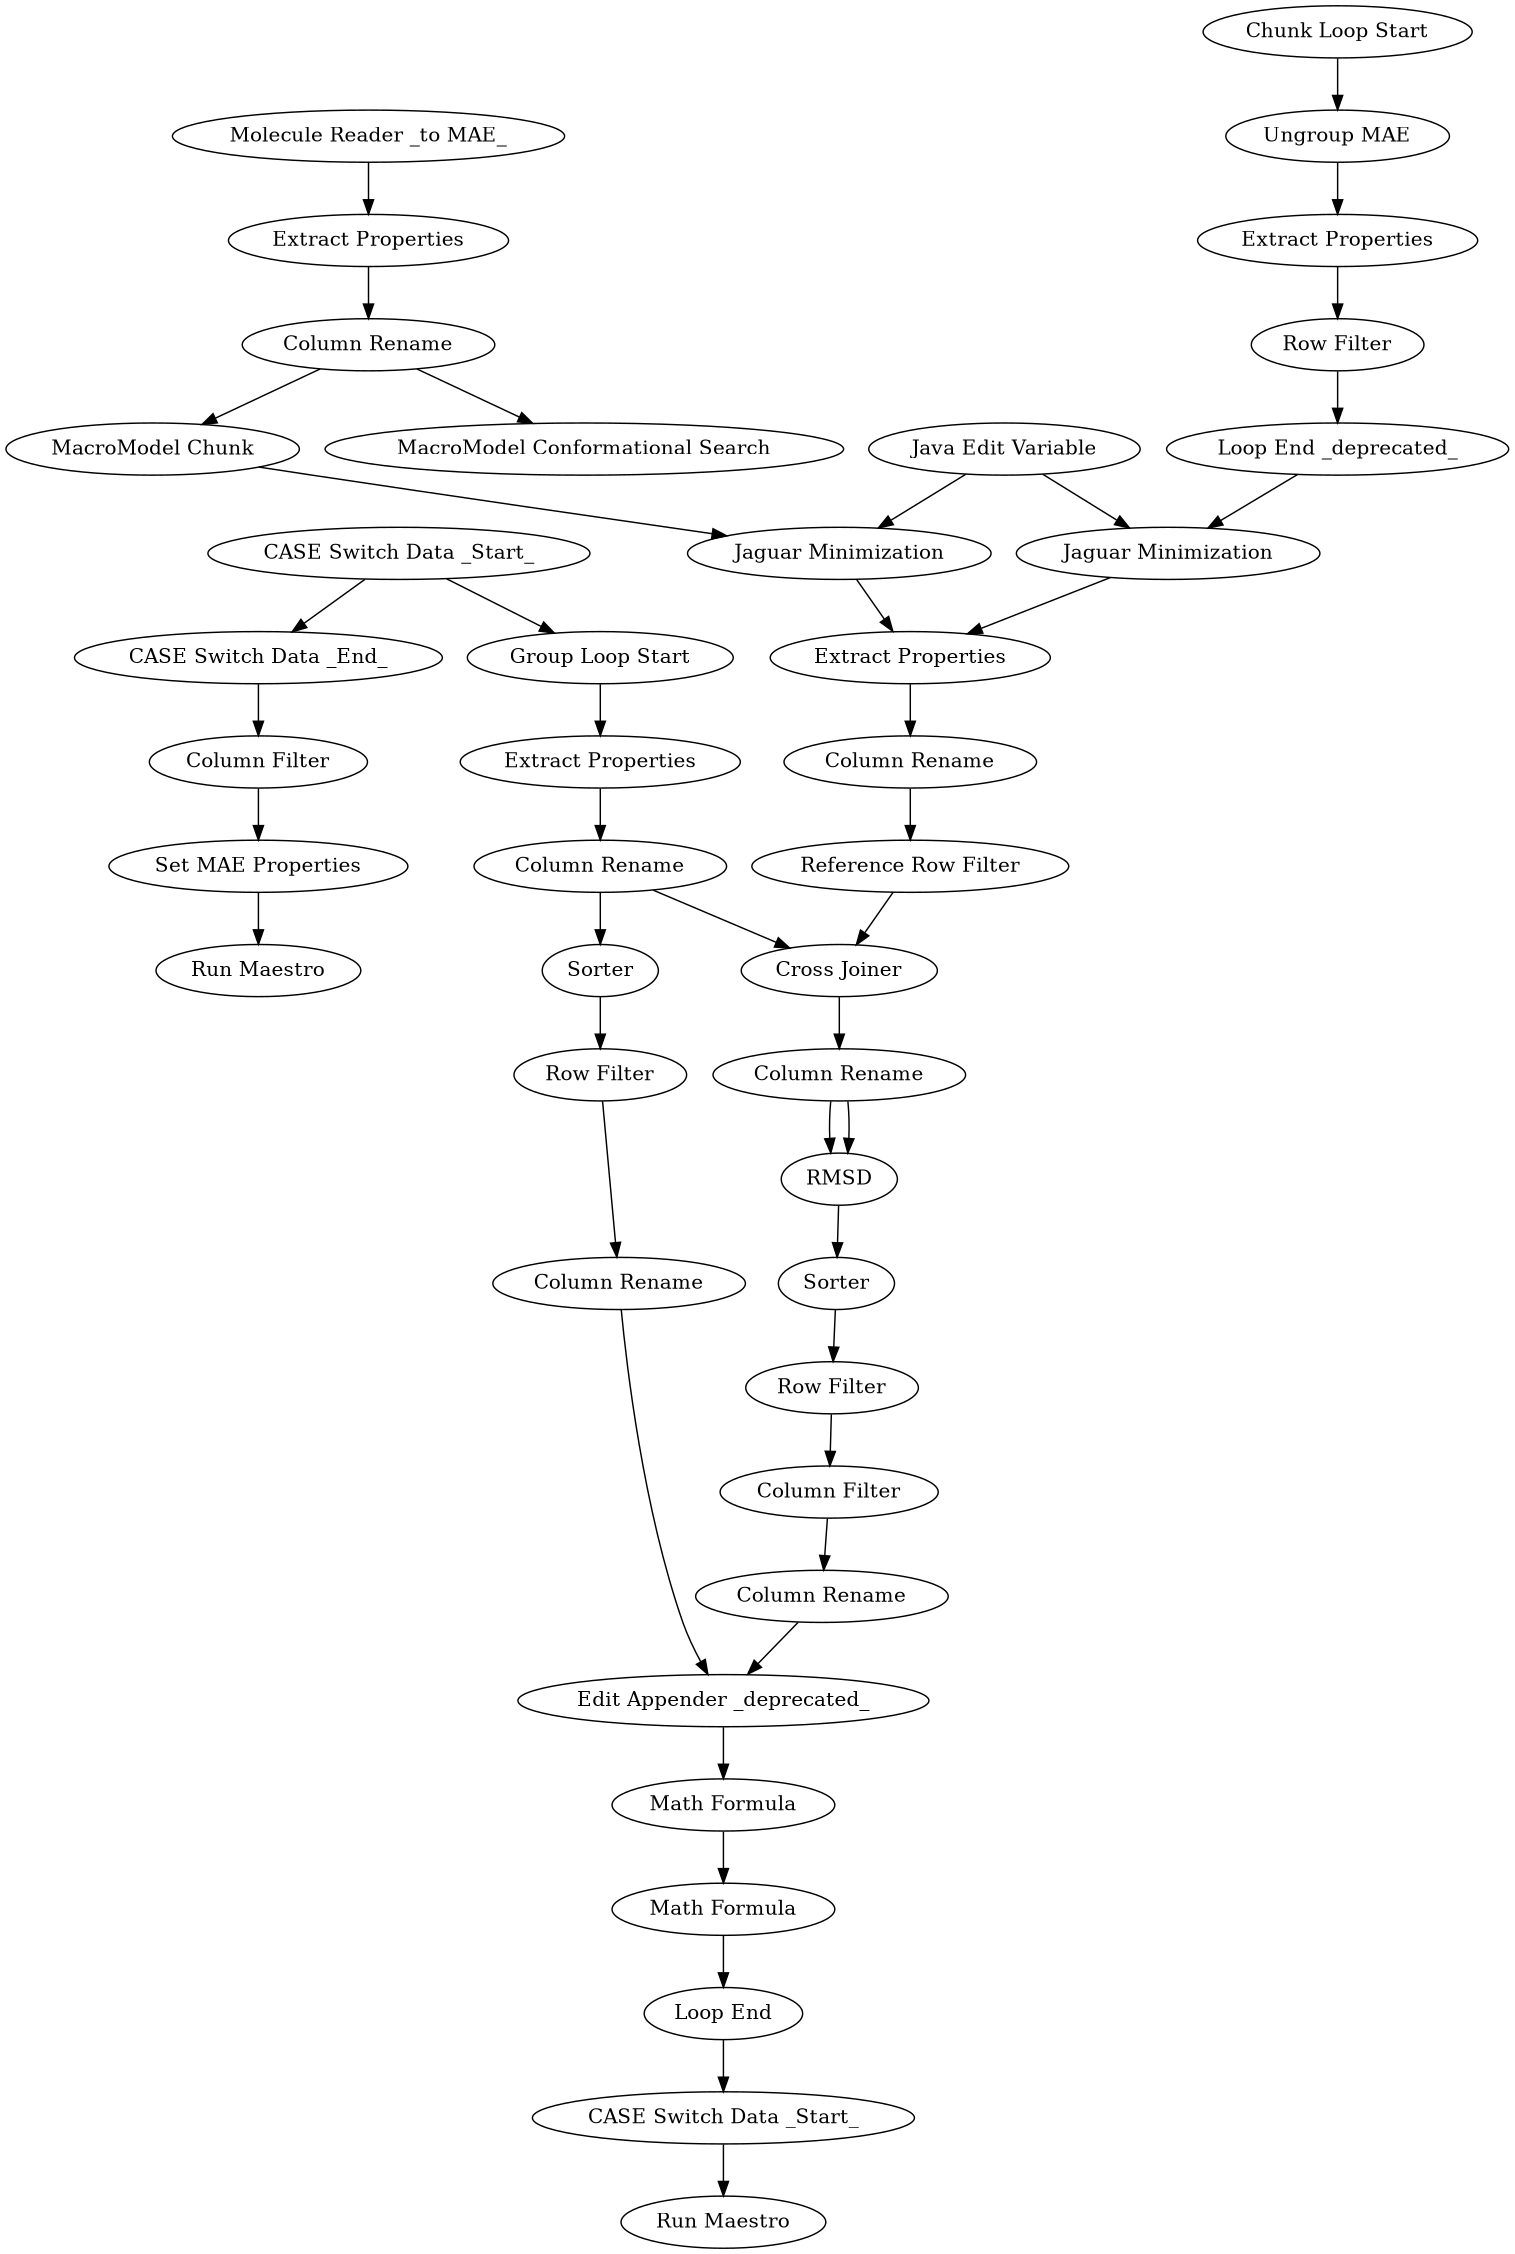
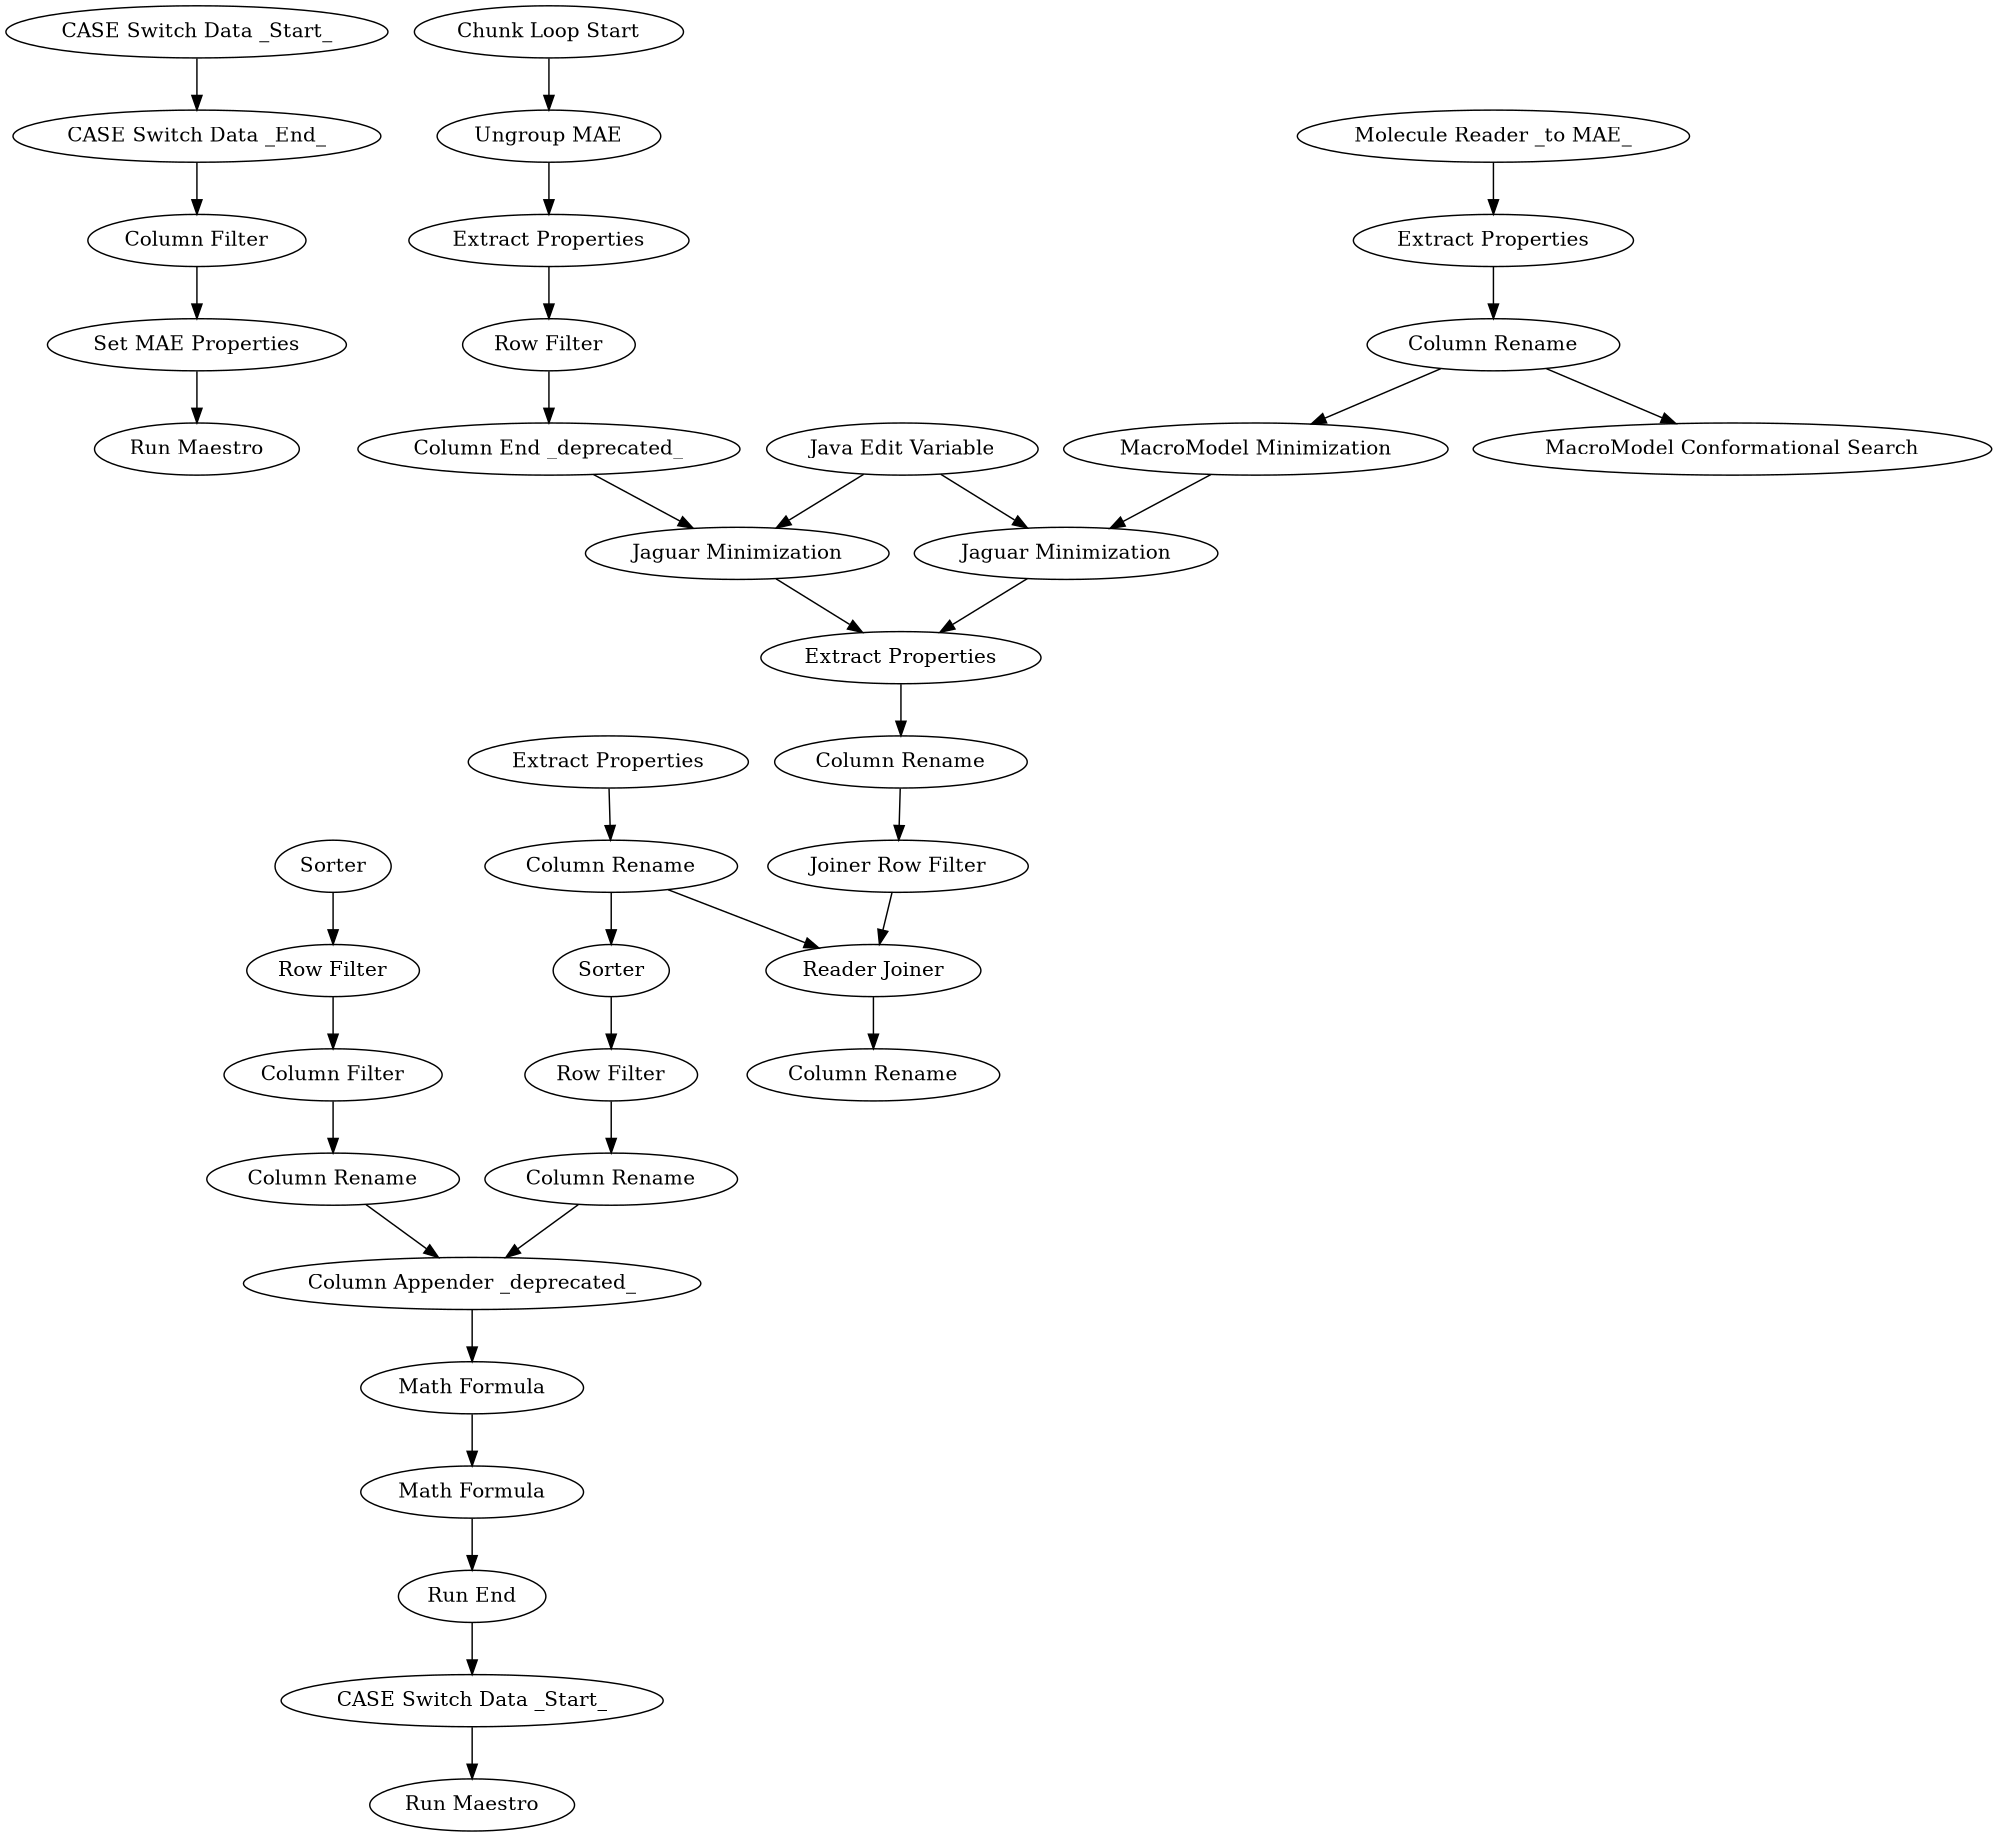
(153, 449) -> (1256, 449)
(1338, 449) -> (549, 449)
(600, 658) -> none
(910, 866) -> (898, 866)
(839, 971) -> (873, 971)
(839, 1179) -> none
(723, 1701) -> (472, 1283)
(723, 2014) -> (472, 1596)
